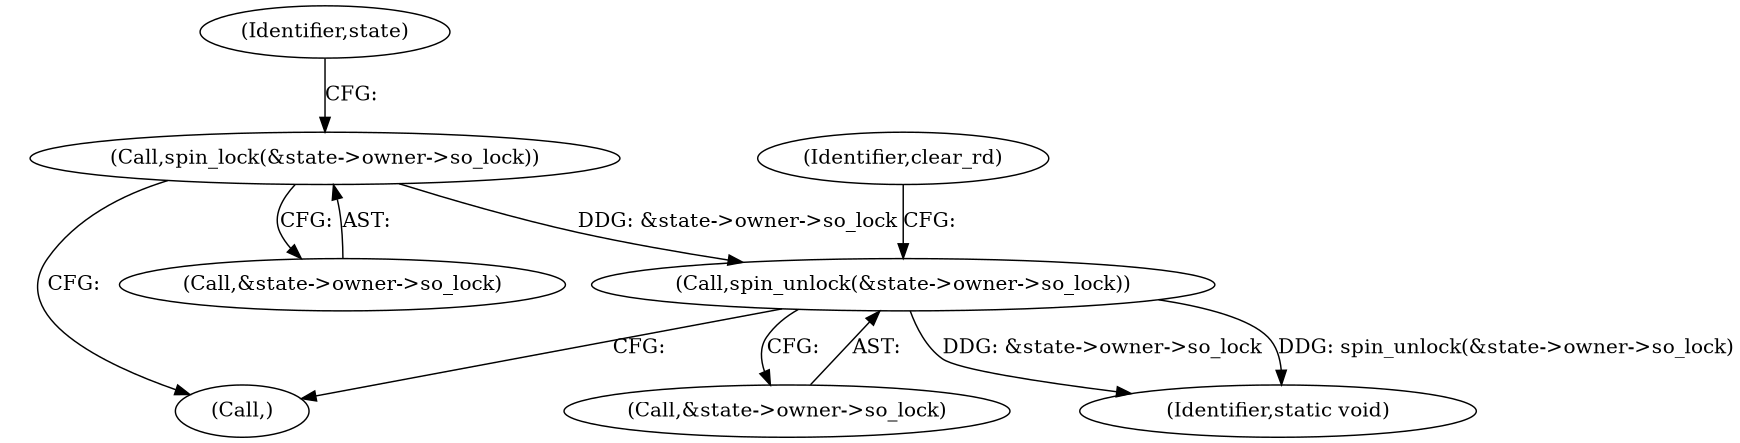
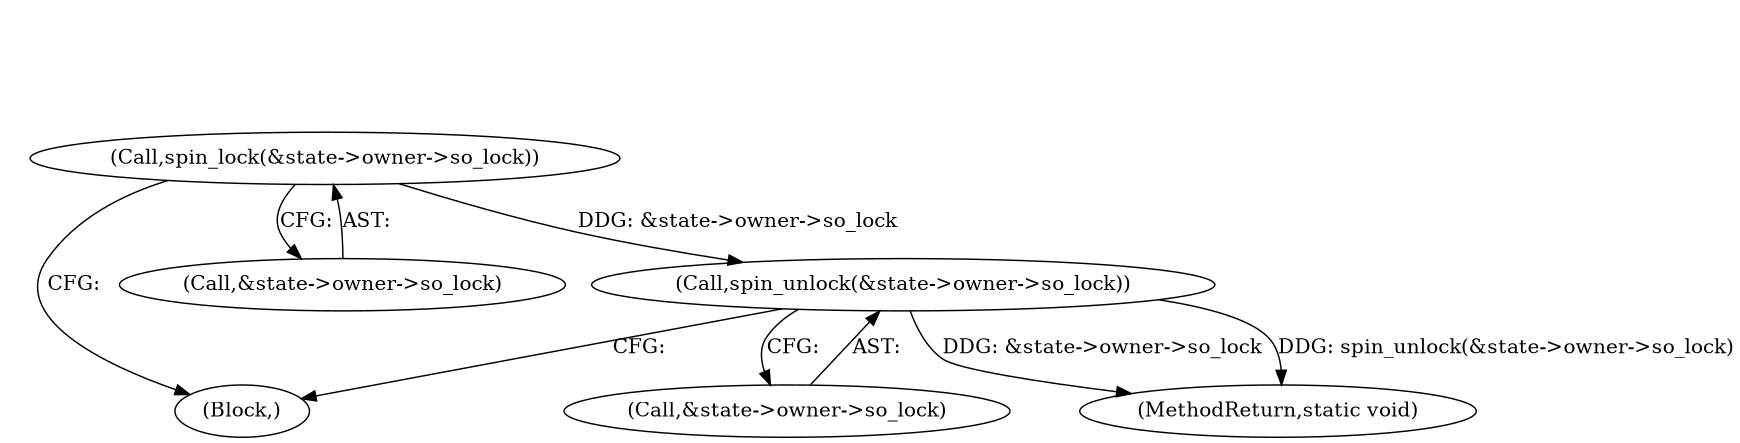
(325, 32) -> none
(903, 158) -> none
(242, 411) -> (242, 411)
(1278, 411) -> (1278, 411)
